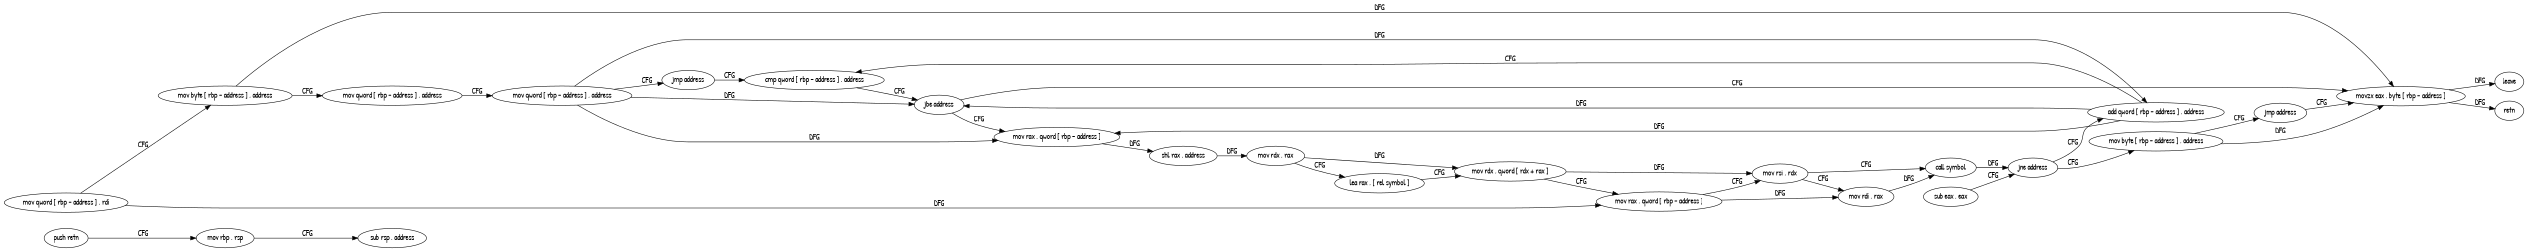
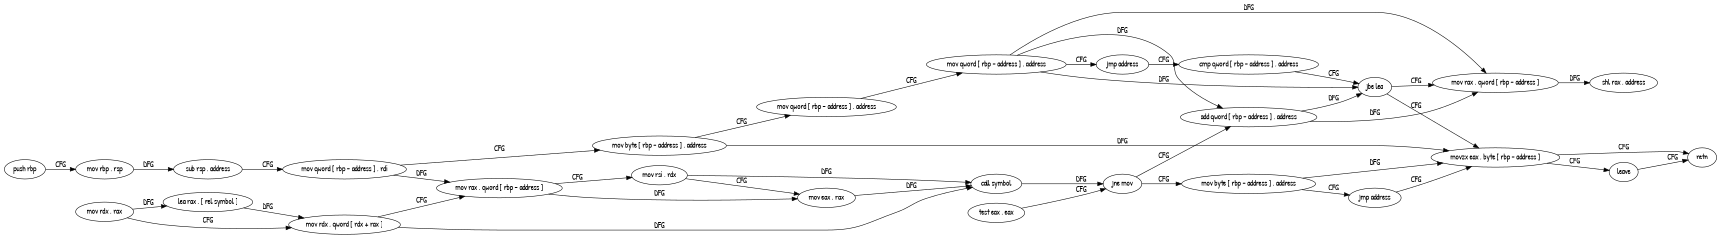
(1506, 63) -> none
(2480, 81) -> (1575, 162)
(2480, 103) -> (1624, 148)
(939, 105) -> (1375, 87)
(1229, 156) -> none
(1379, 156) -> (208, 221)
none -> (1660, 165)
(1866, 165) -> (826, 172)
(1320, 166) -> (148, 203)
(2033, 168) -> (1122, 184)
none -> (260, 169)
(1439, 173) -> (268, 207)
(1656, 173) -> (686, 230)
(1866, 197) -> (826, 198)
(1951, 197) -> (996, 213)
(307, 234) -> (148, 165)
(66, 238) -> (25, 169)
